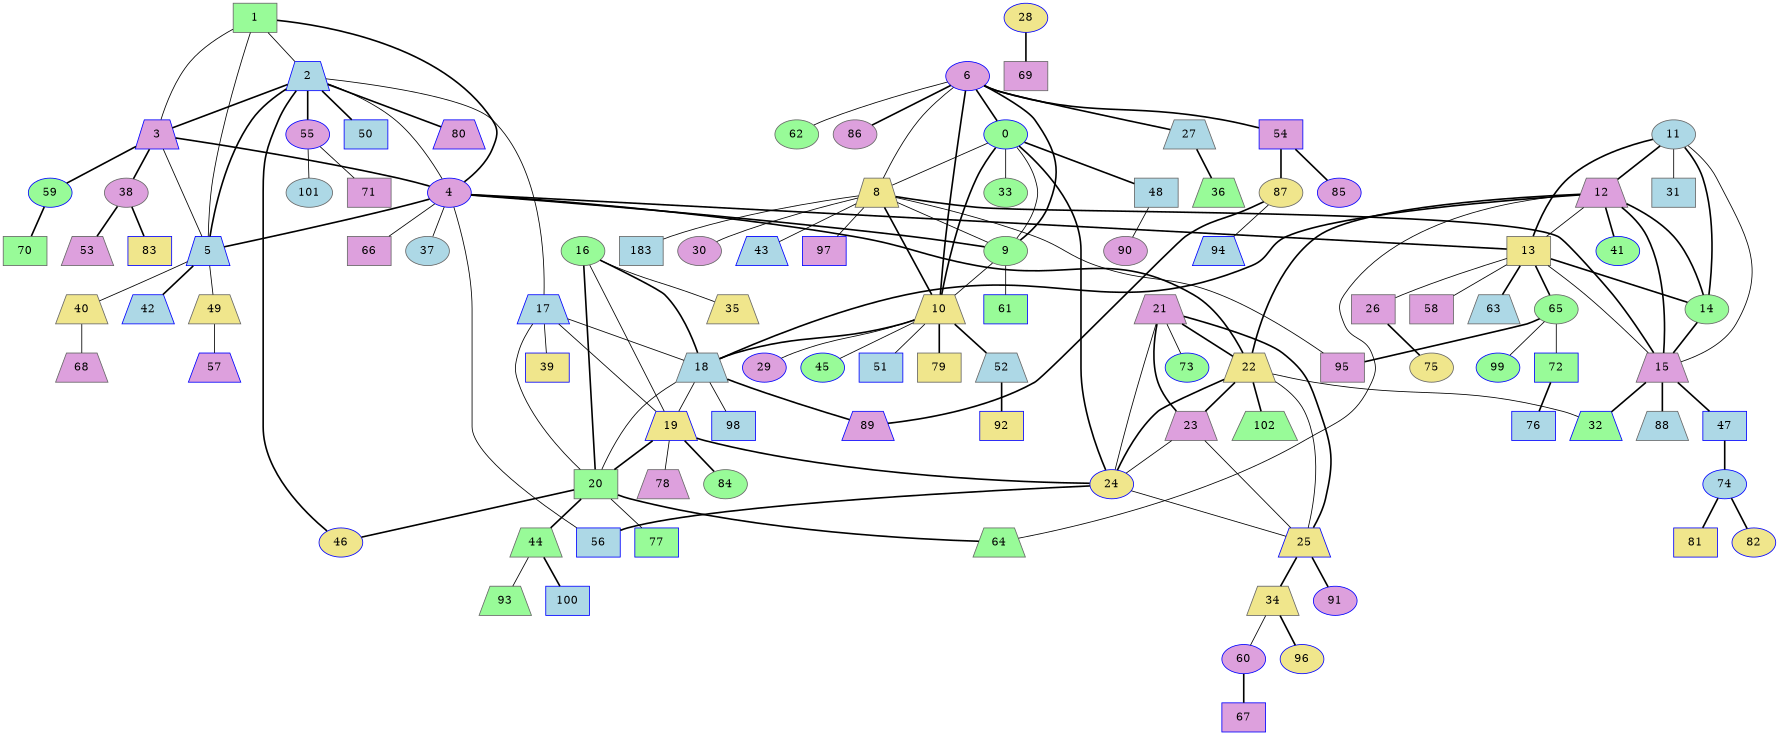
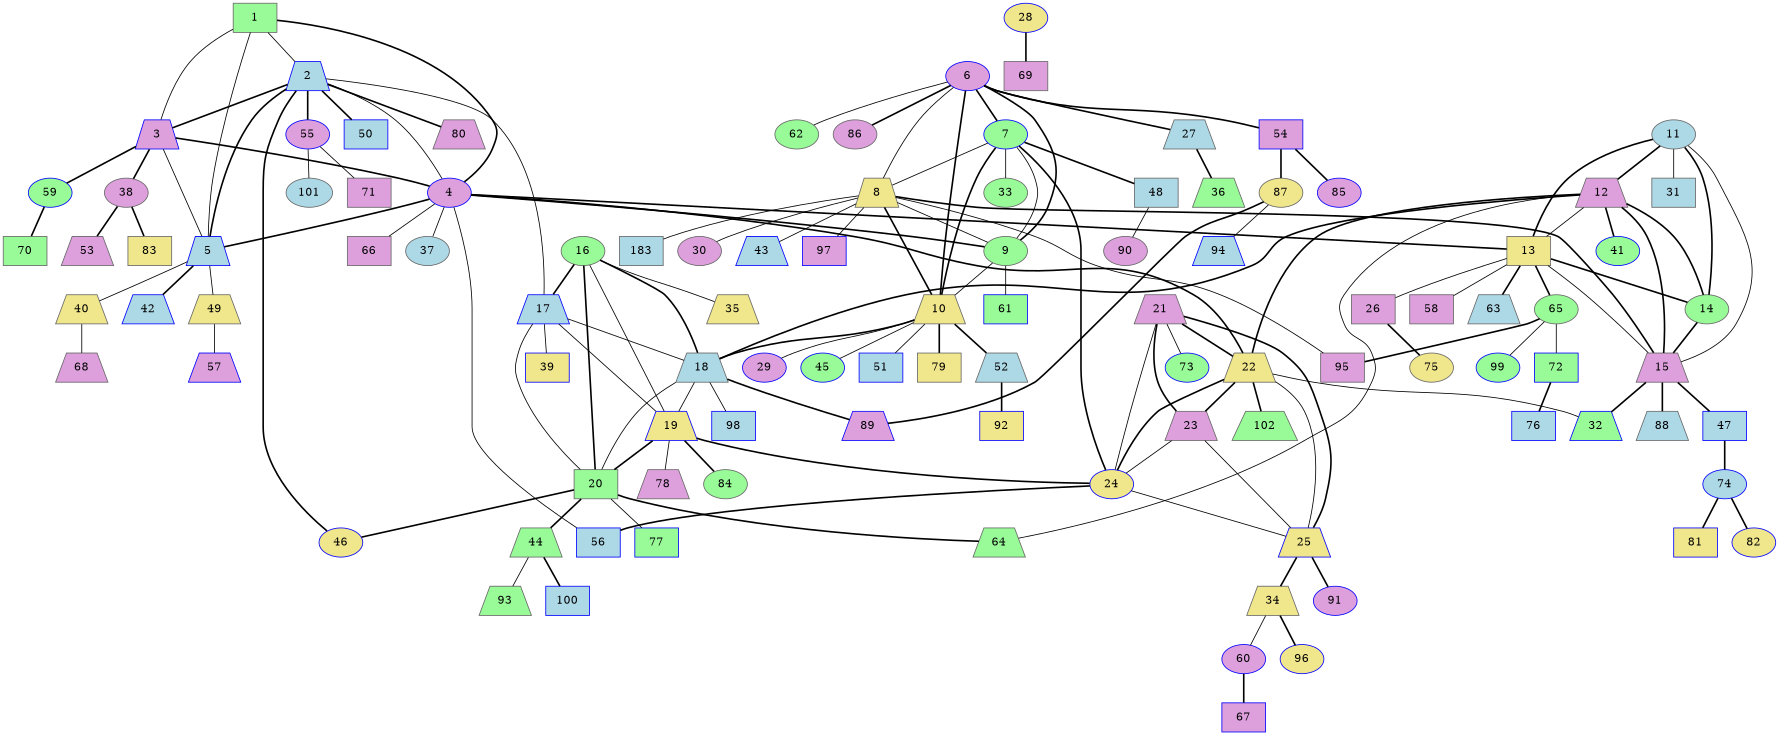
(459, 134) -> (459, 134)
(1006, 134) -> (1006, 134)
(150, 251) -> (150, 251)
none -> (564, 279)
